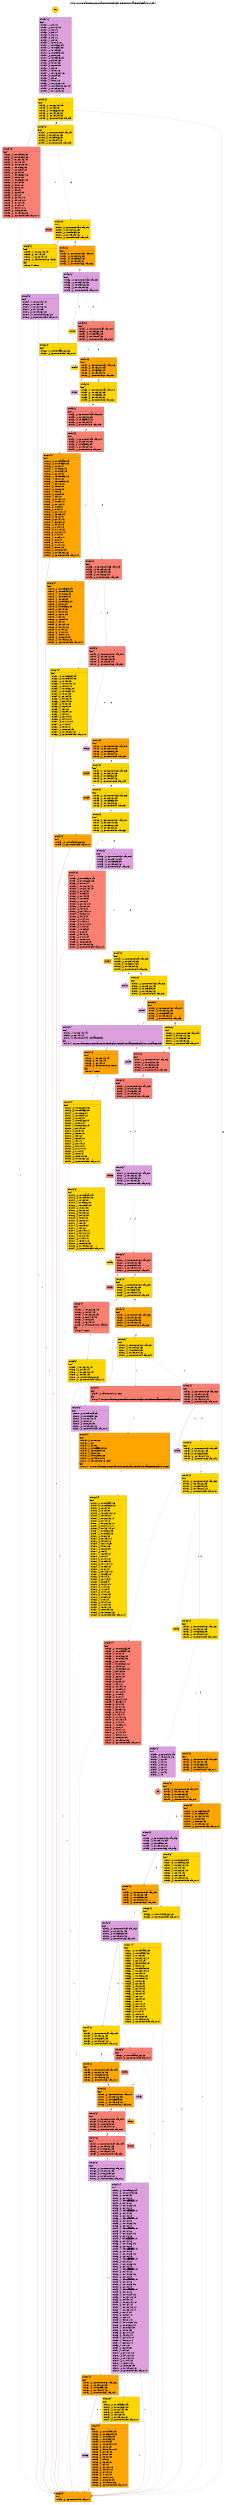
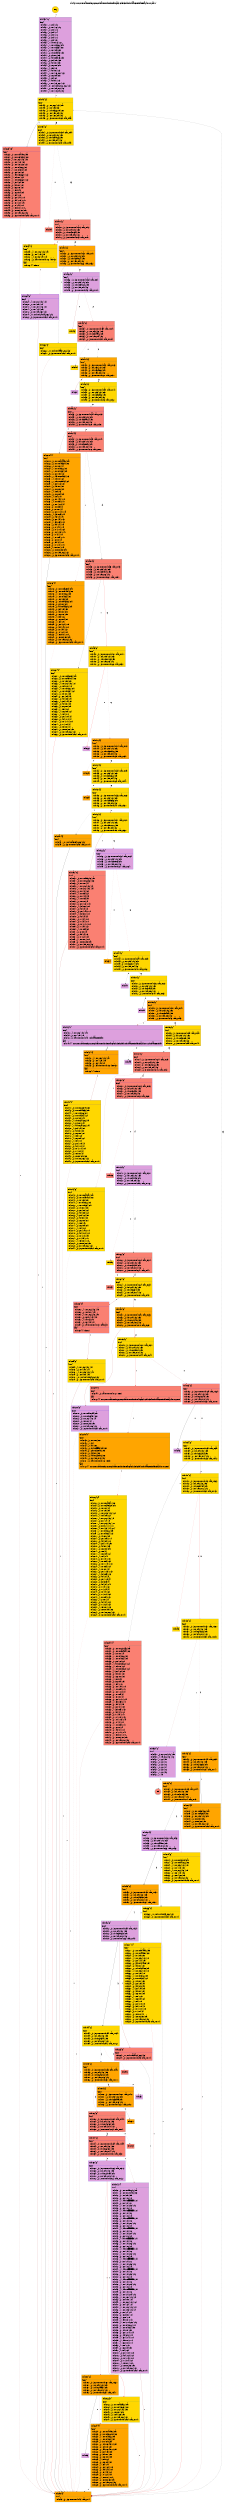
(72, 230) -> (72, 230)
(107, 656) -> (107, 656)
(111, 2109) -> (93, 2097)
